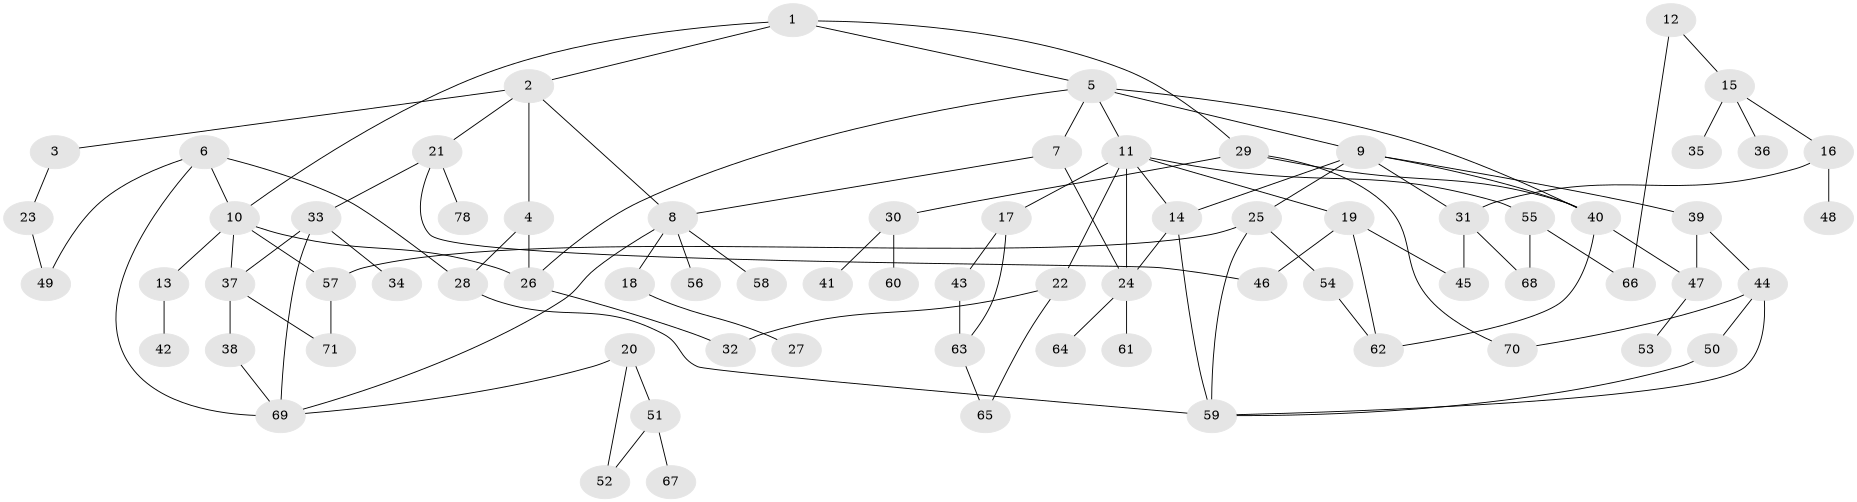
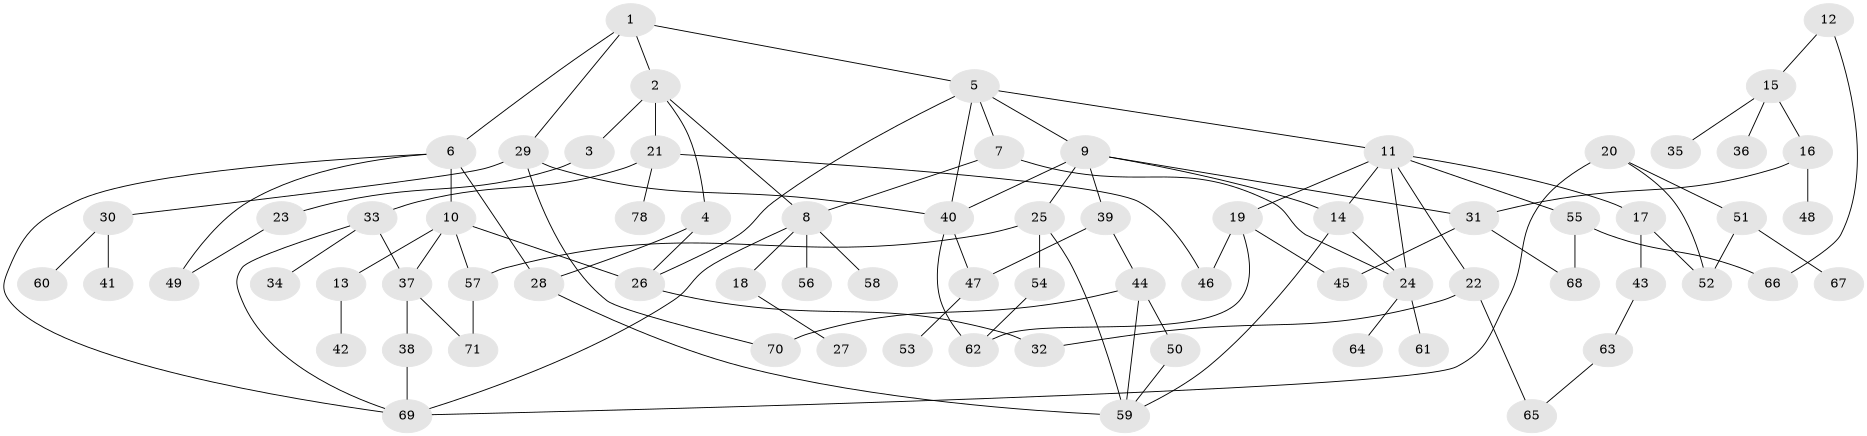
(494, 70) -> (540, 85)
(997, 288) -> (1666, 243)
